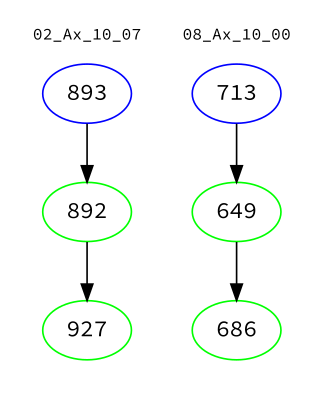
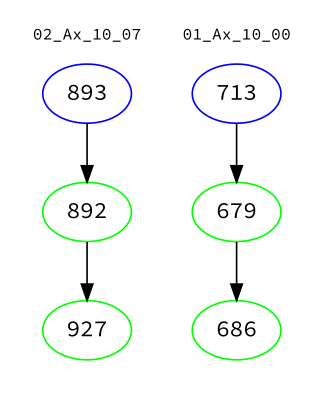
(237, 35) -> (237, 35)
(237, 212) -> (237, 212)
